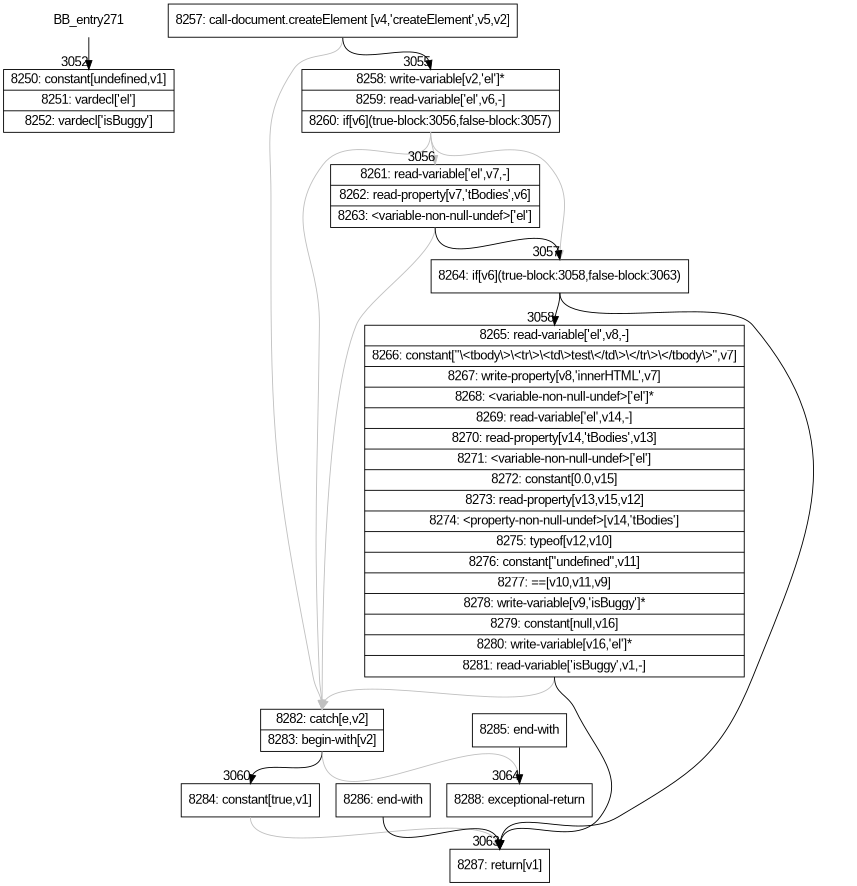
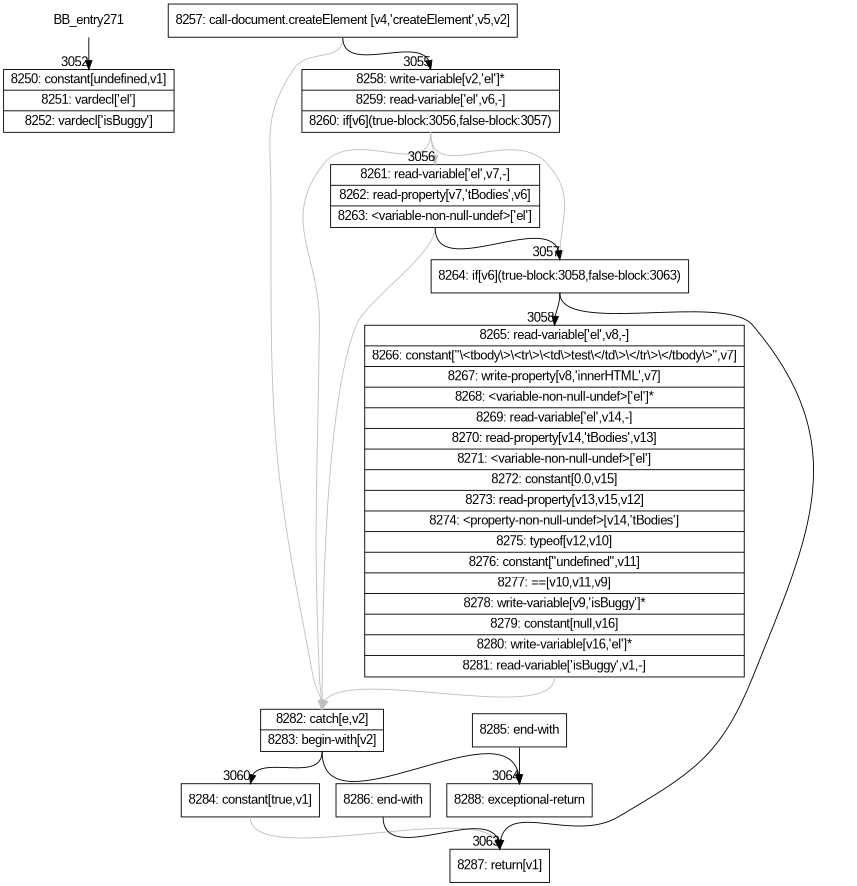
(417, 769) -> (417, 769)
(610, 794) -> none
